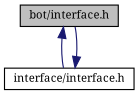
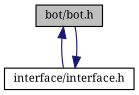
(69, 16) -> (69, 16)
